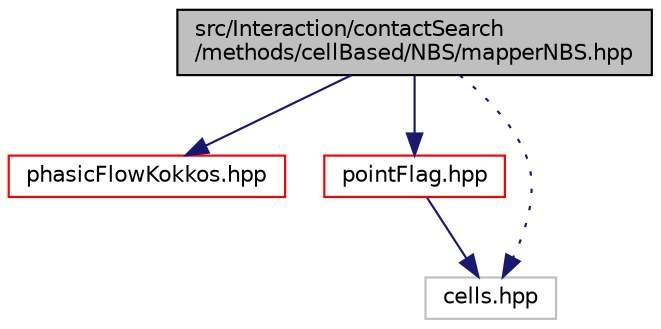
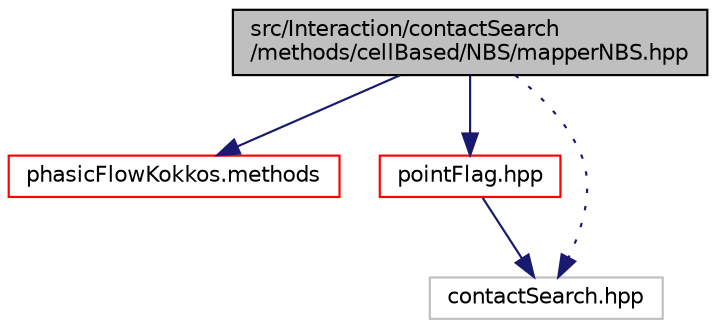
(147, 176) -> (174, 176)
(491, 298) -> (546, 298)
